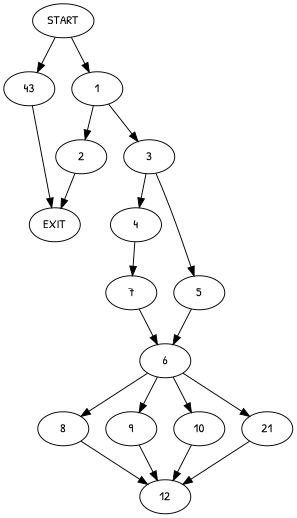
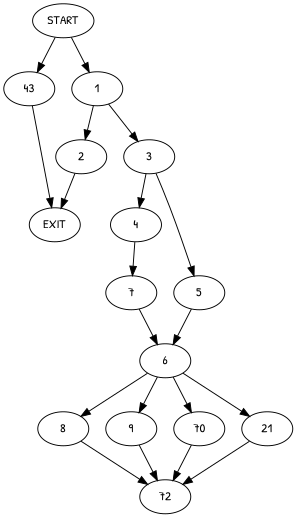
(199, 429) -> (199, 429)
(165, 497) -> (165, 497)
